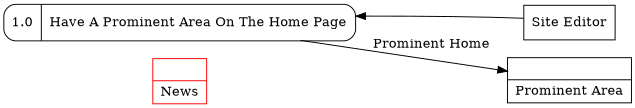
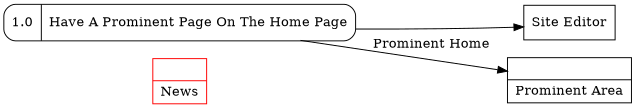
(445, 17) -> (435, 29)
(198, 22) -> (198, 22)
